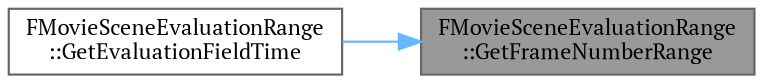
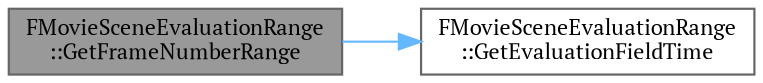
(371, 42) -> (371, 42)
